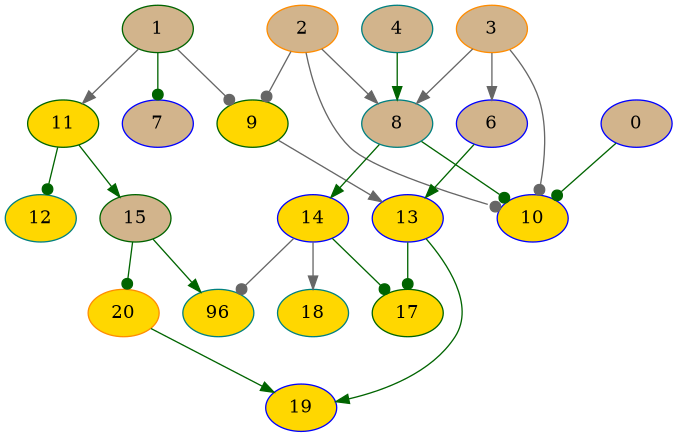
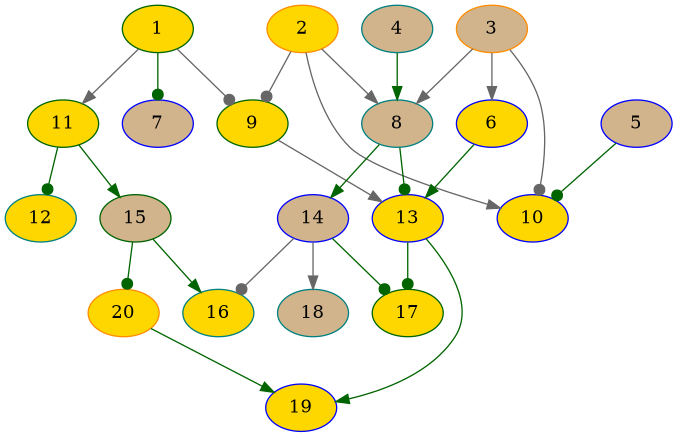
(158, 29) -> (158, 29)
(303, 29) -> (303, 29)
(492, 124) -> (492, 124)
(637, 124) -> (637, 124)
(374, 163) -> (374, 163)
(462, 169) -> (402, 166)
(313, 218) -> (313, 218)
(218, 313) -> (218, 313)
(313, 313) -> (313, 313)
